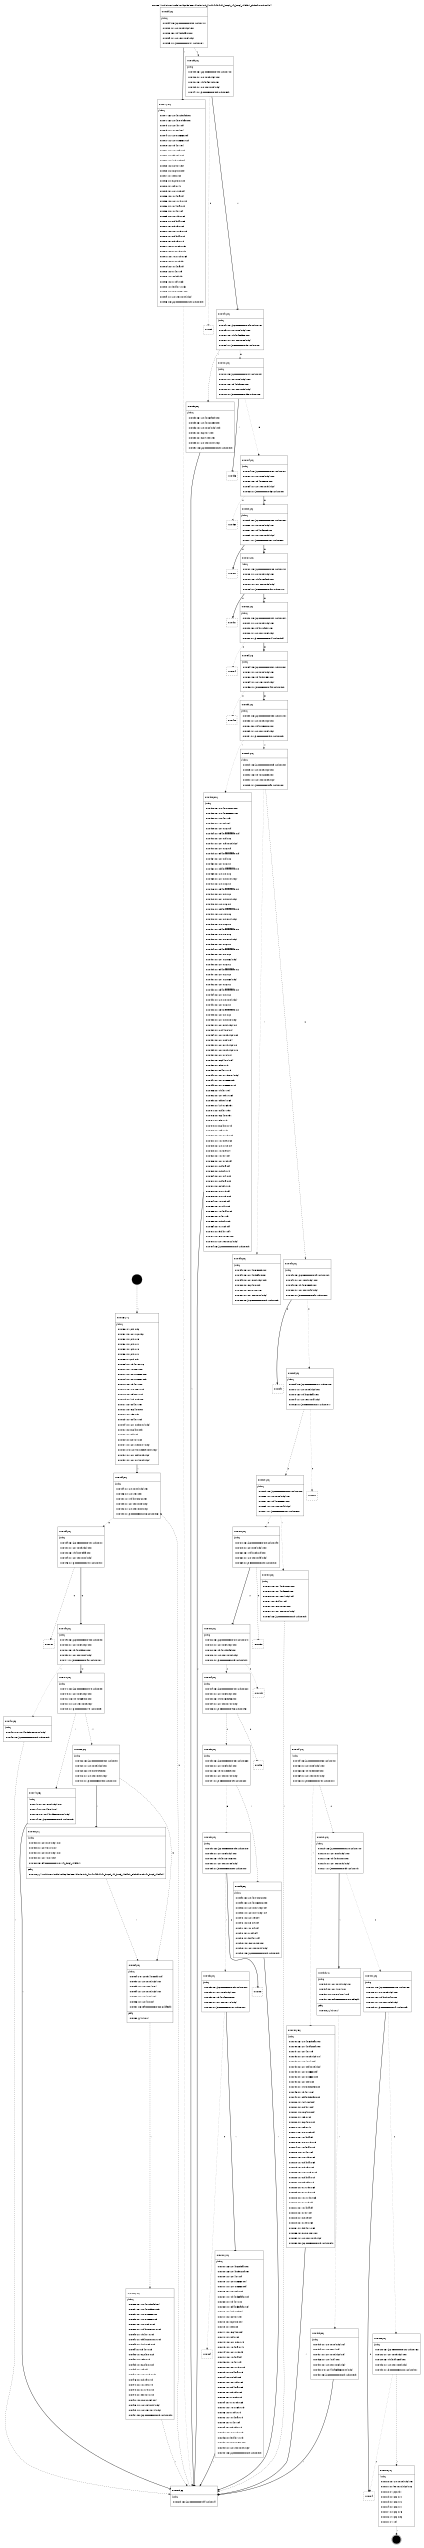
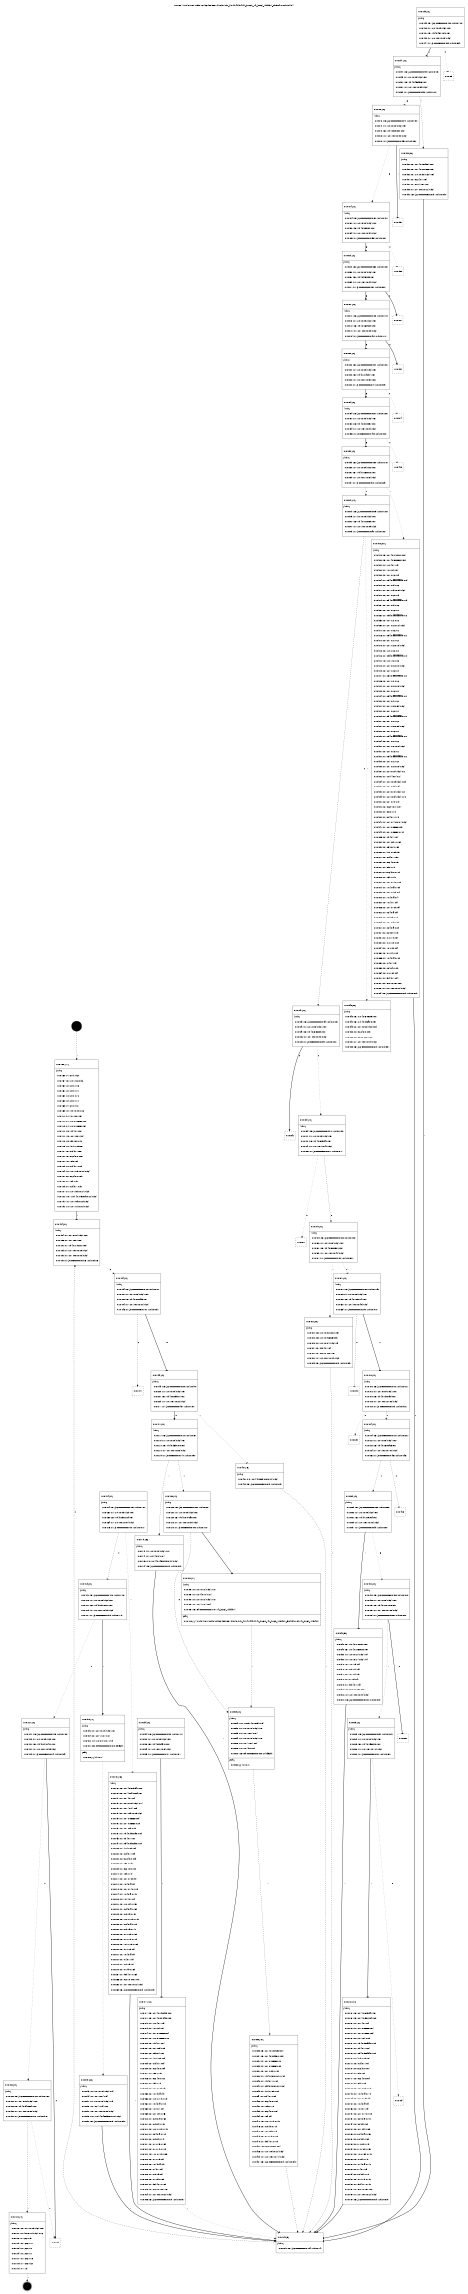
(196, 51) -> none
(253, 1832) -> (361, 1580)
